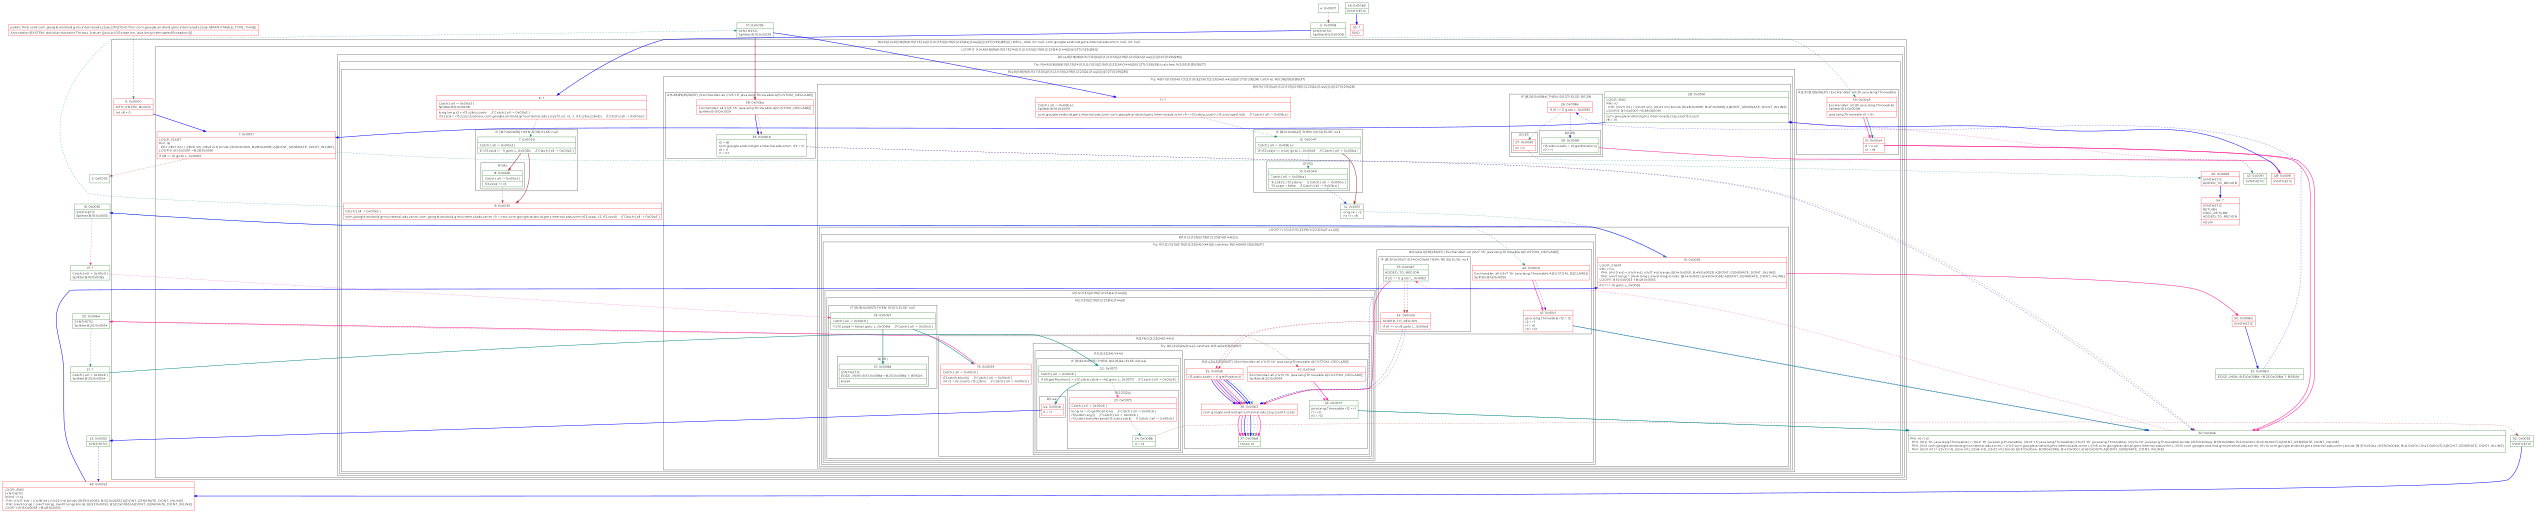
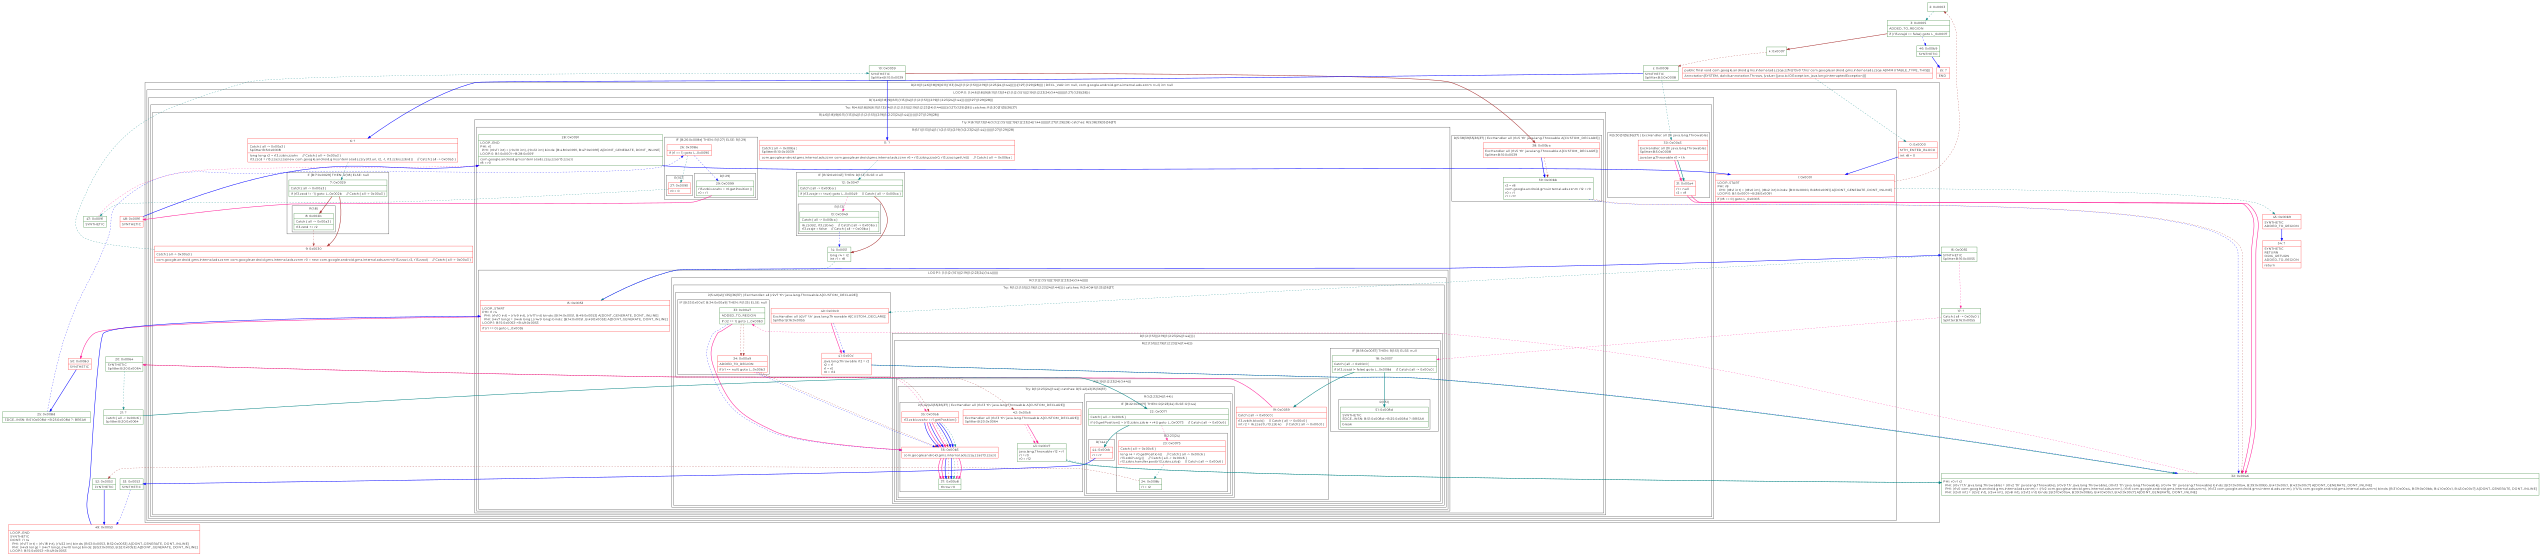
none -> (1918, 29)
(1308, 159) -> (846, 202)
